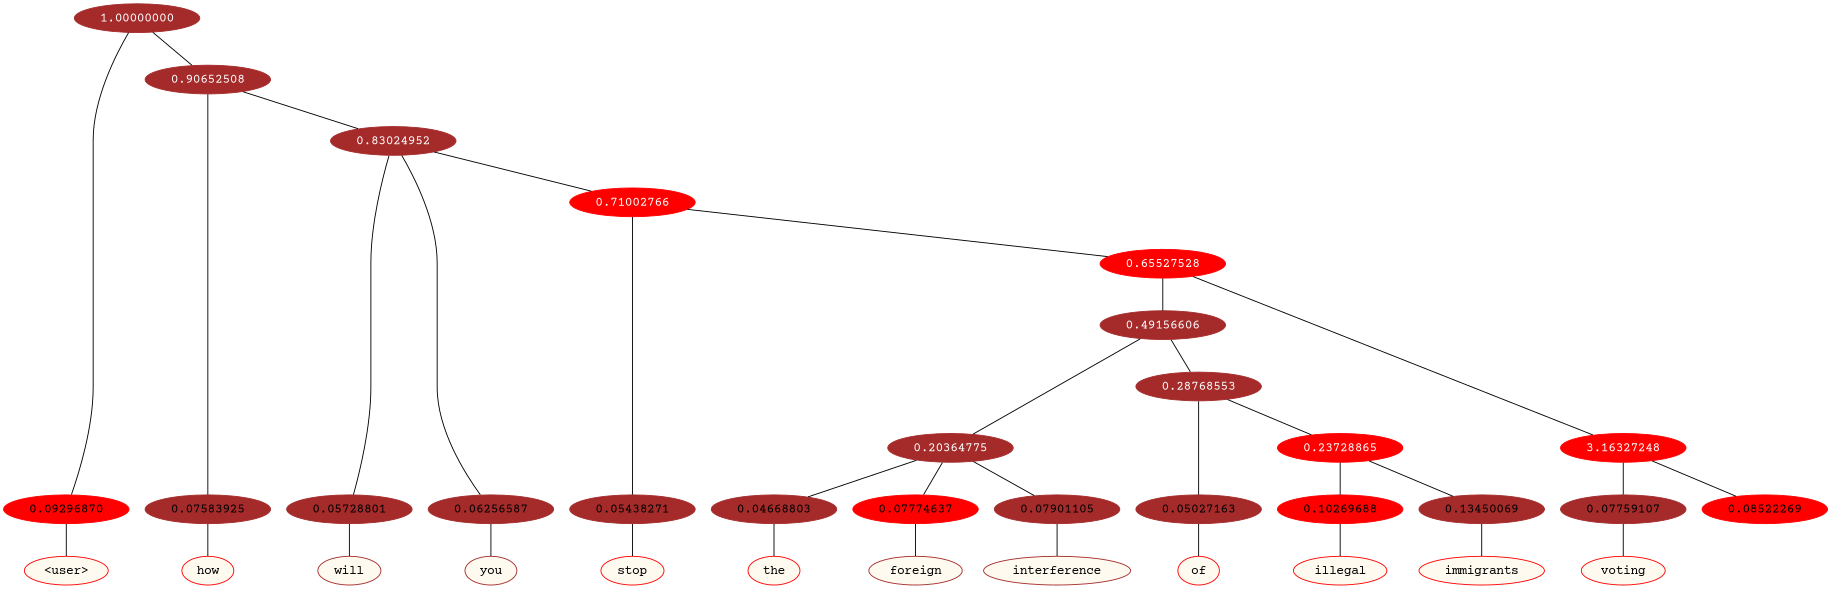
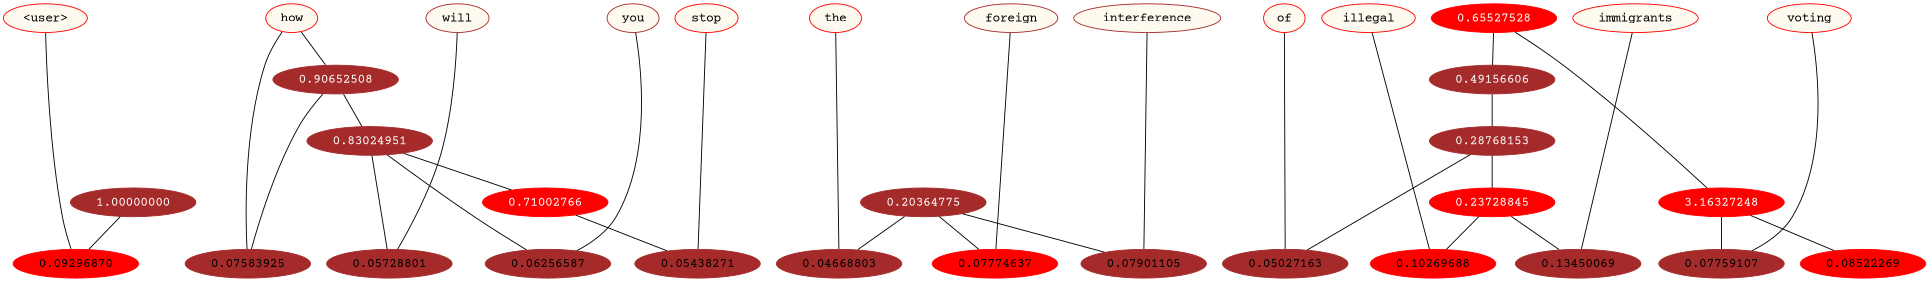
(172, 49) -> (313, 48)
(393, 141) -> (370, 141)
(898, 233) -> none
(1199, 386) -> (1492, 141)
(1057, 387) -> none
(1340, 448) -> (1492, 202)
